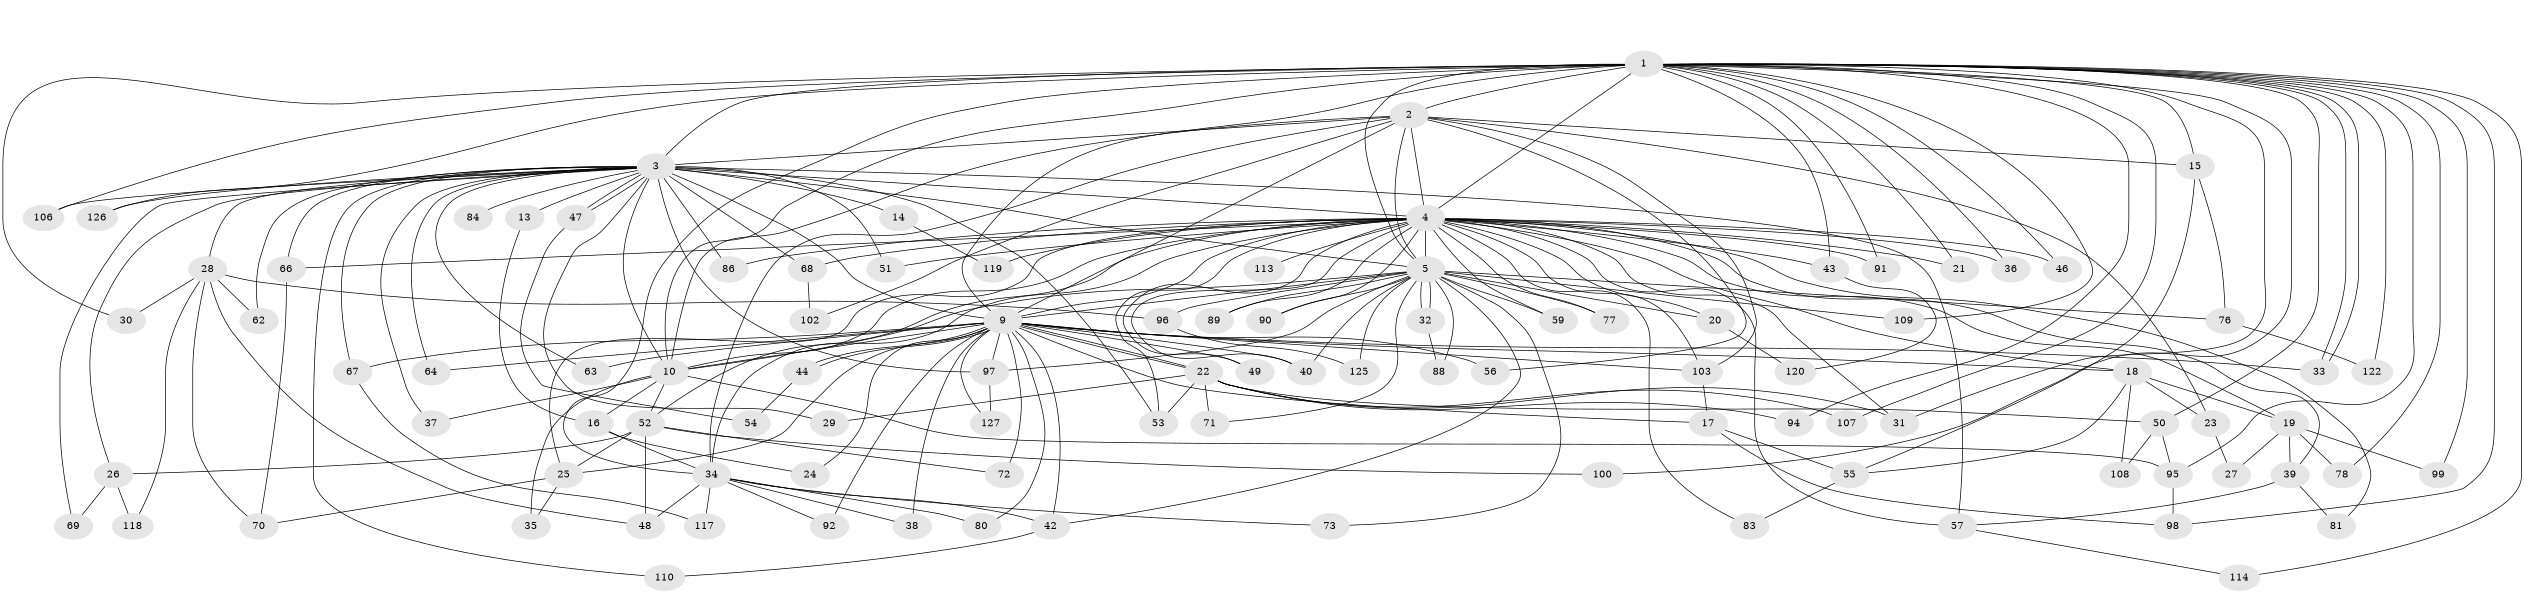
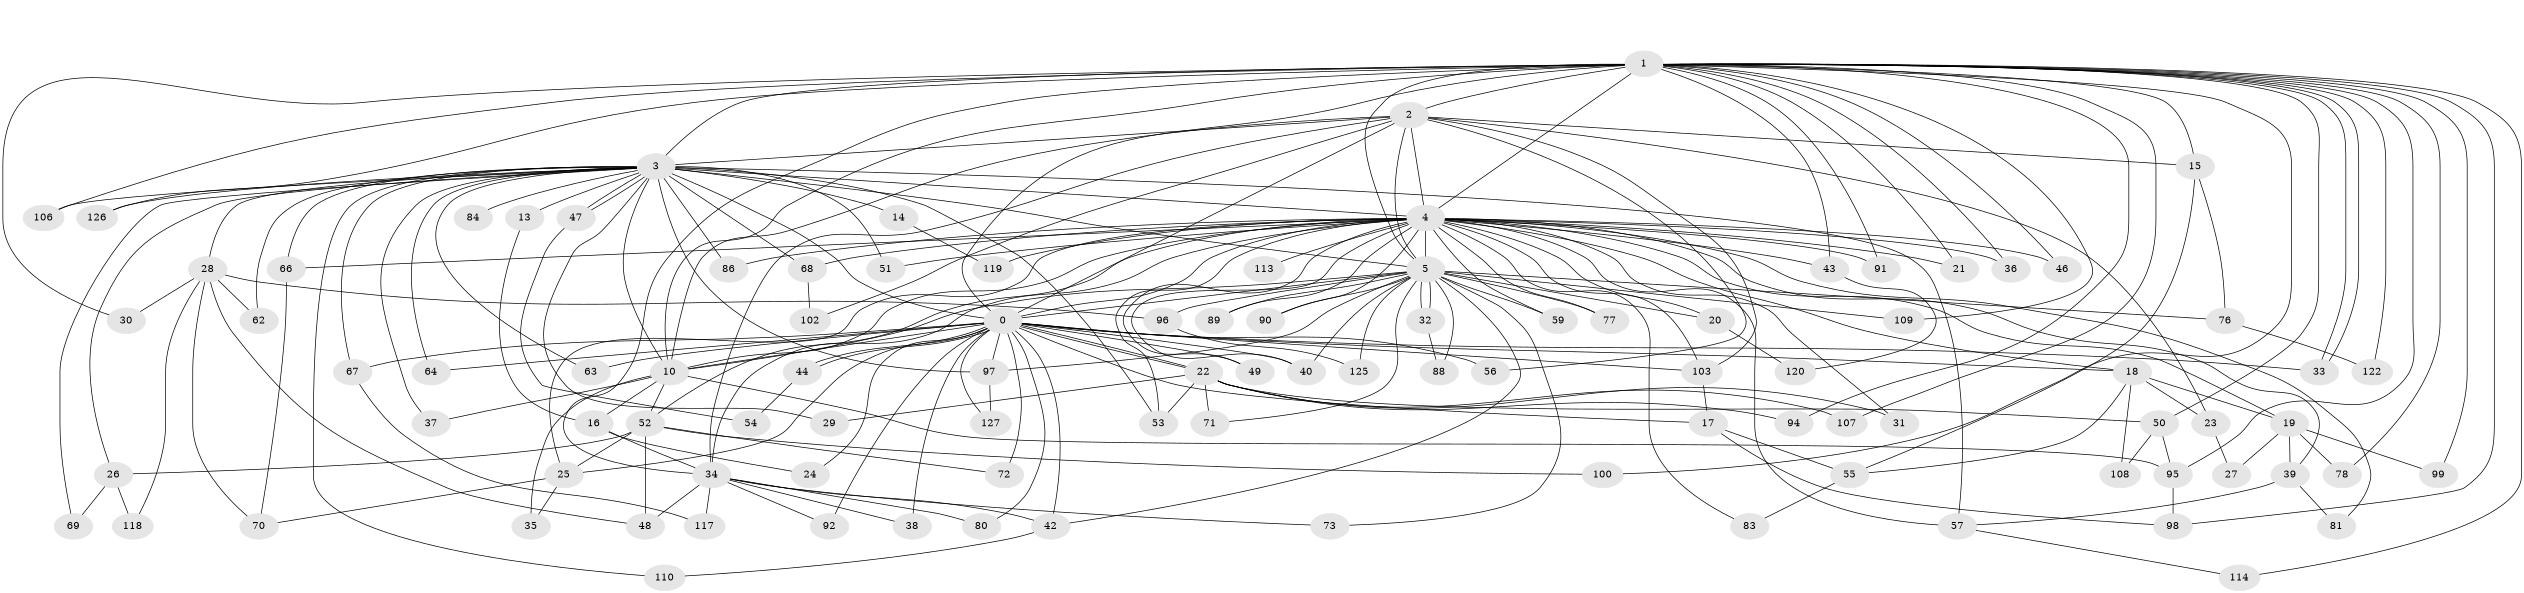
(2235, 121) -> none
(1003, 321) -> (1003, 321)
